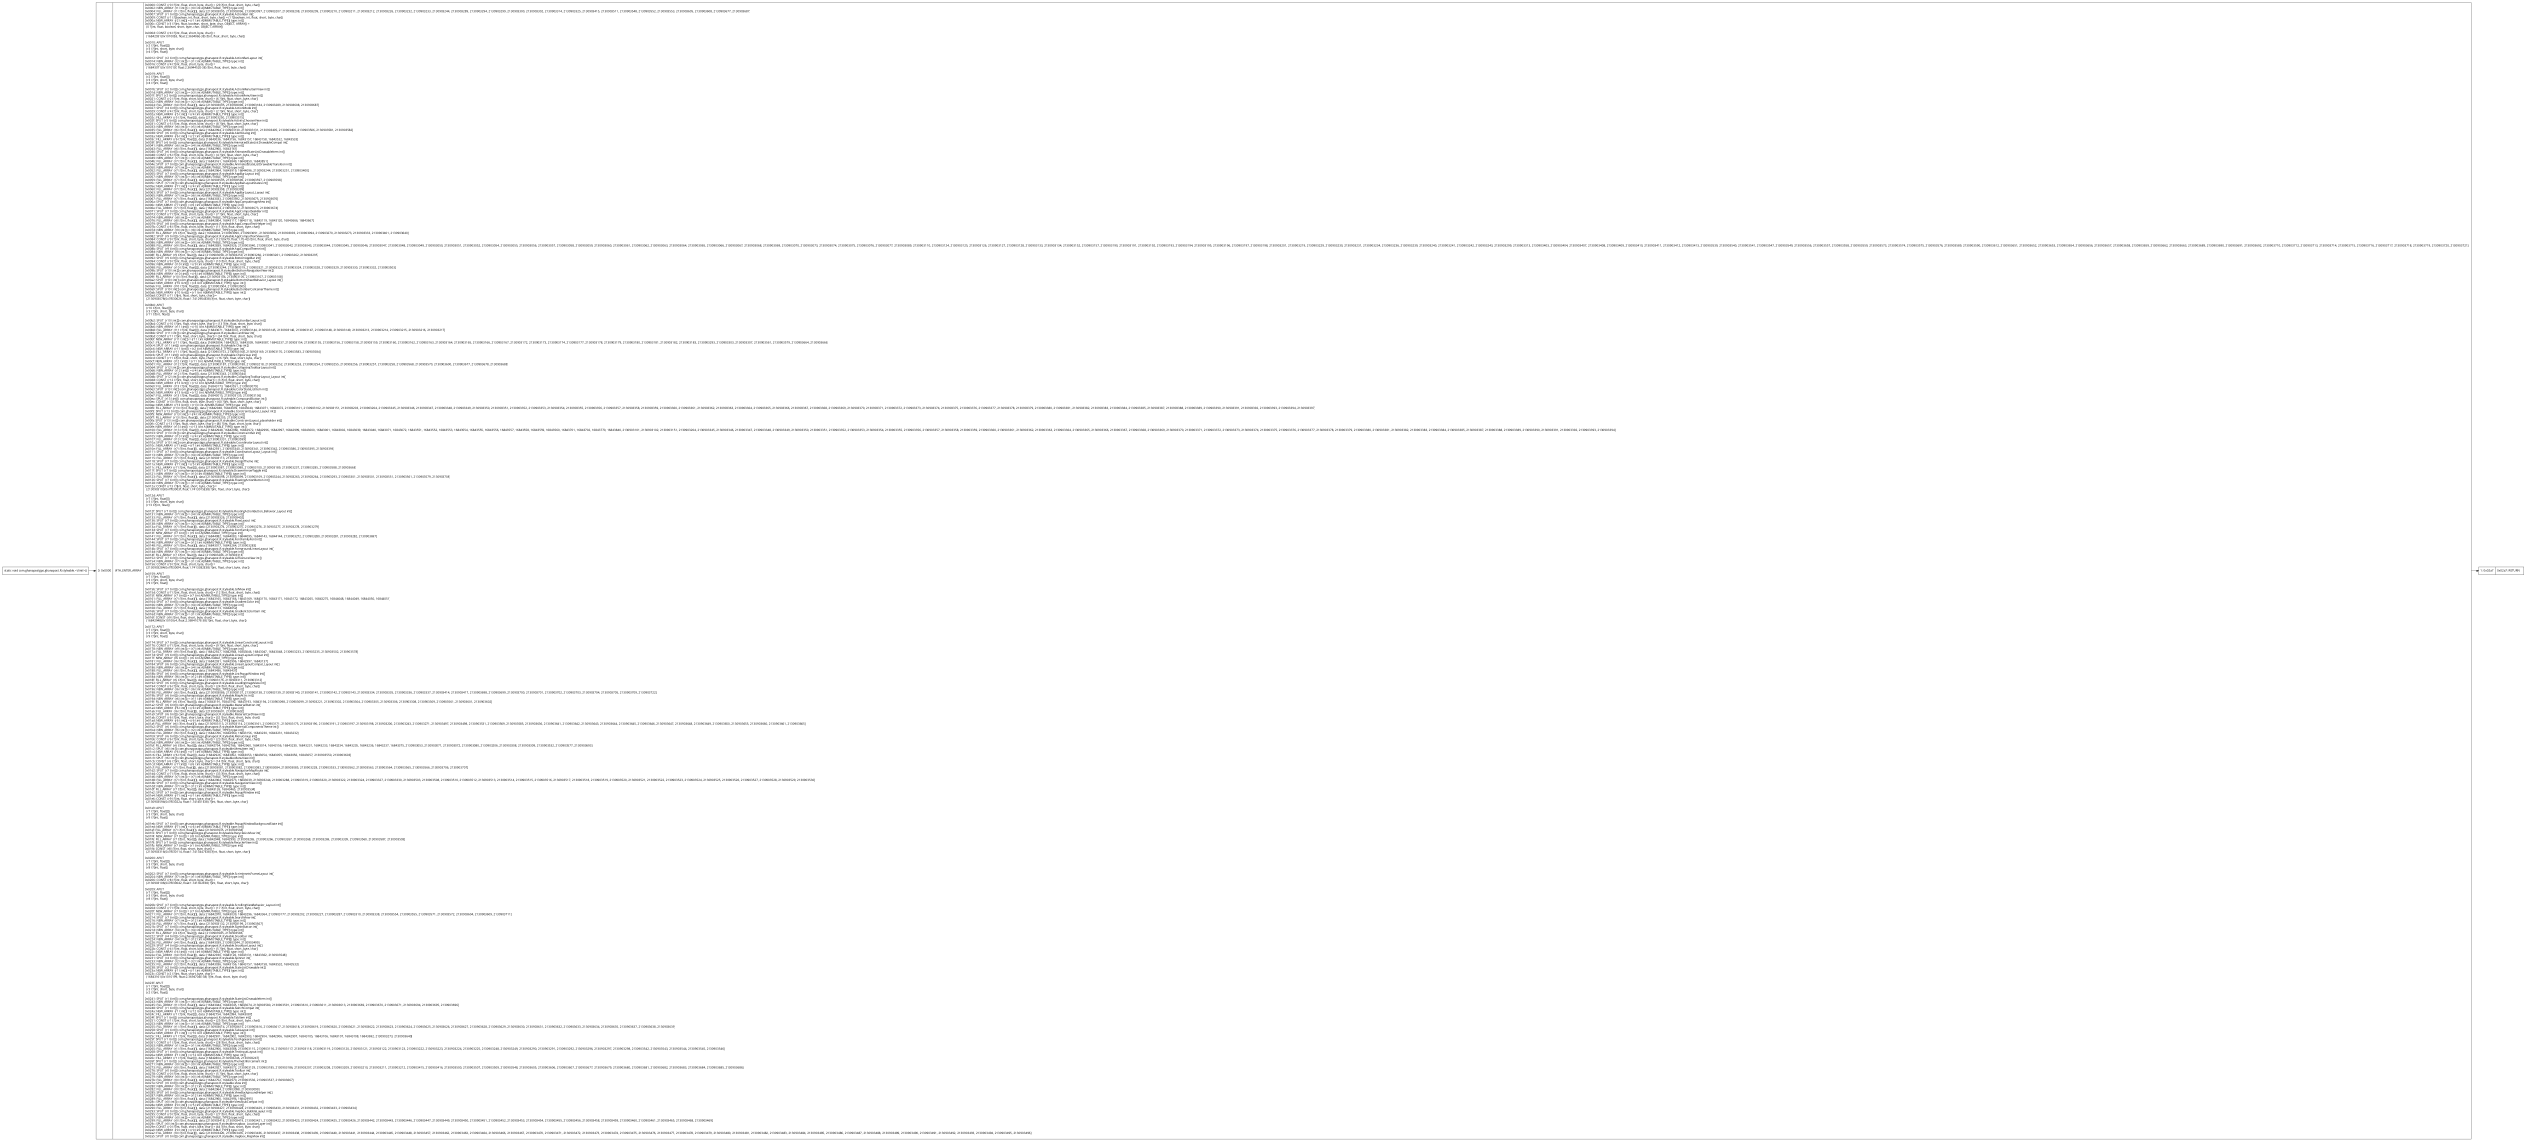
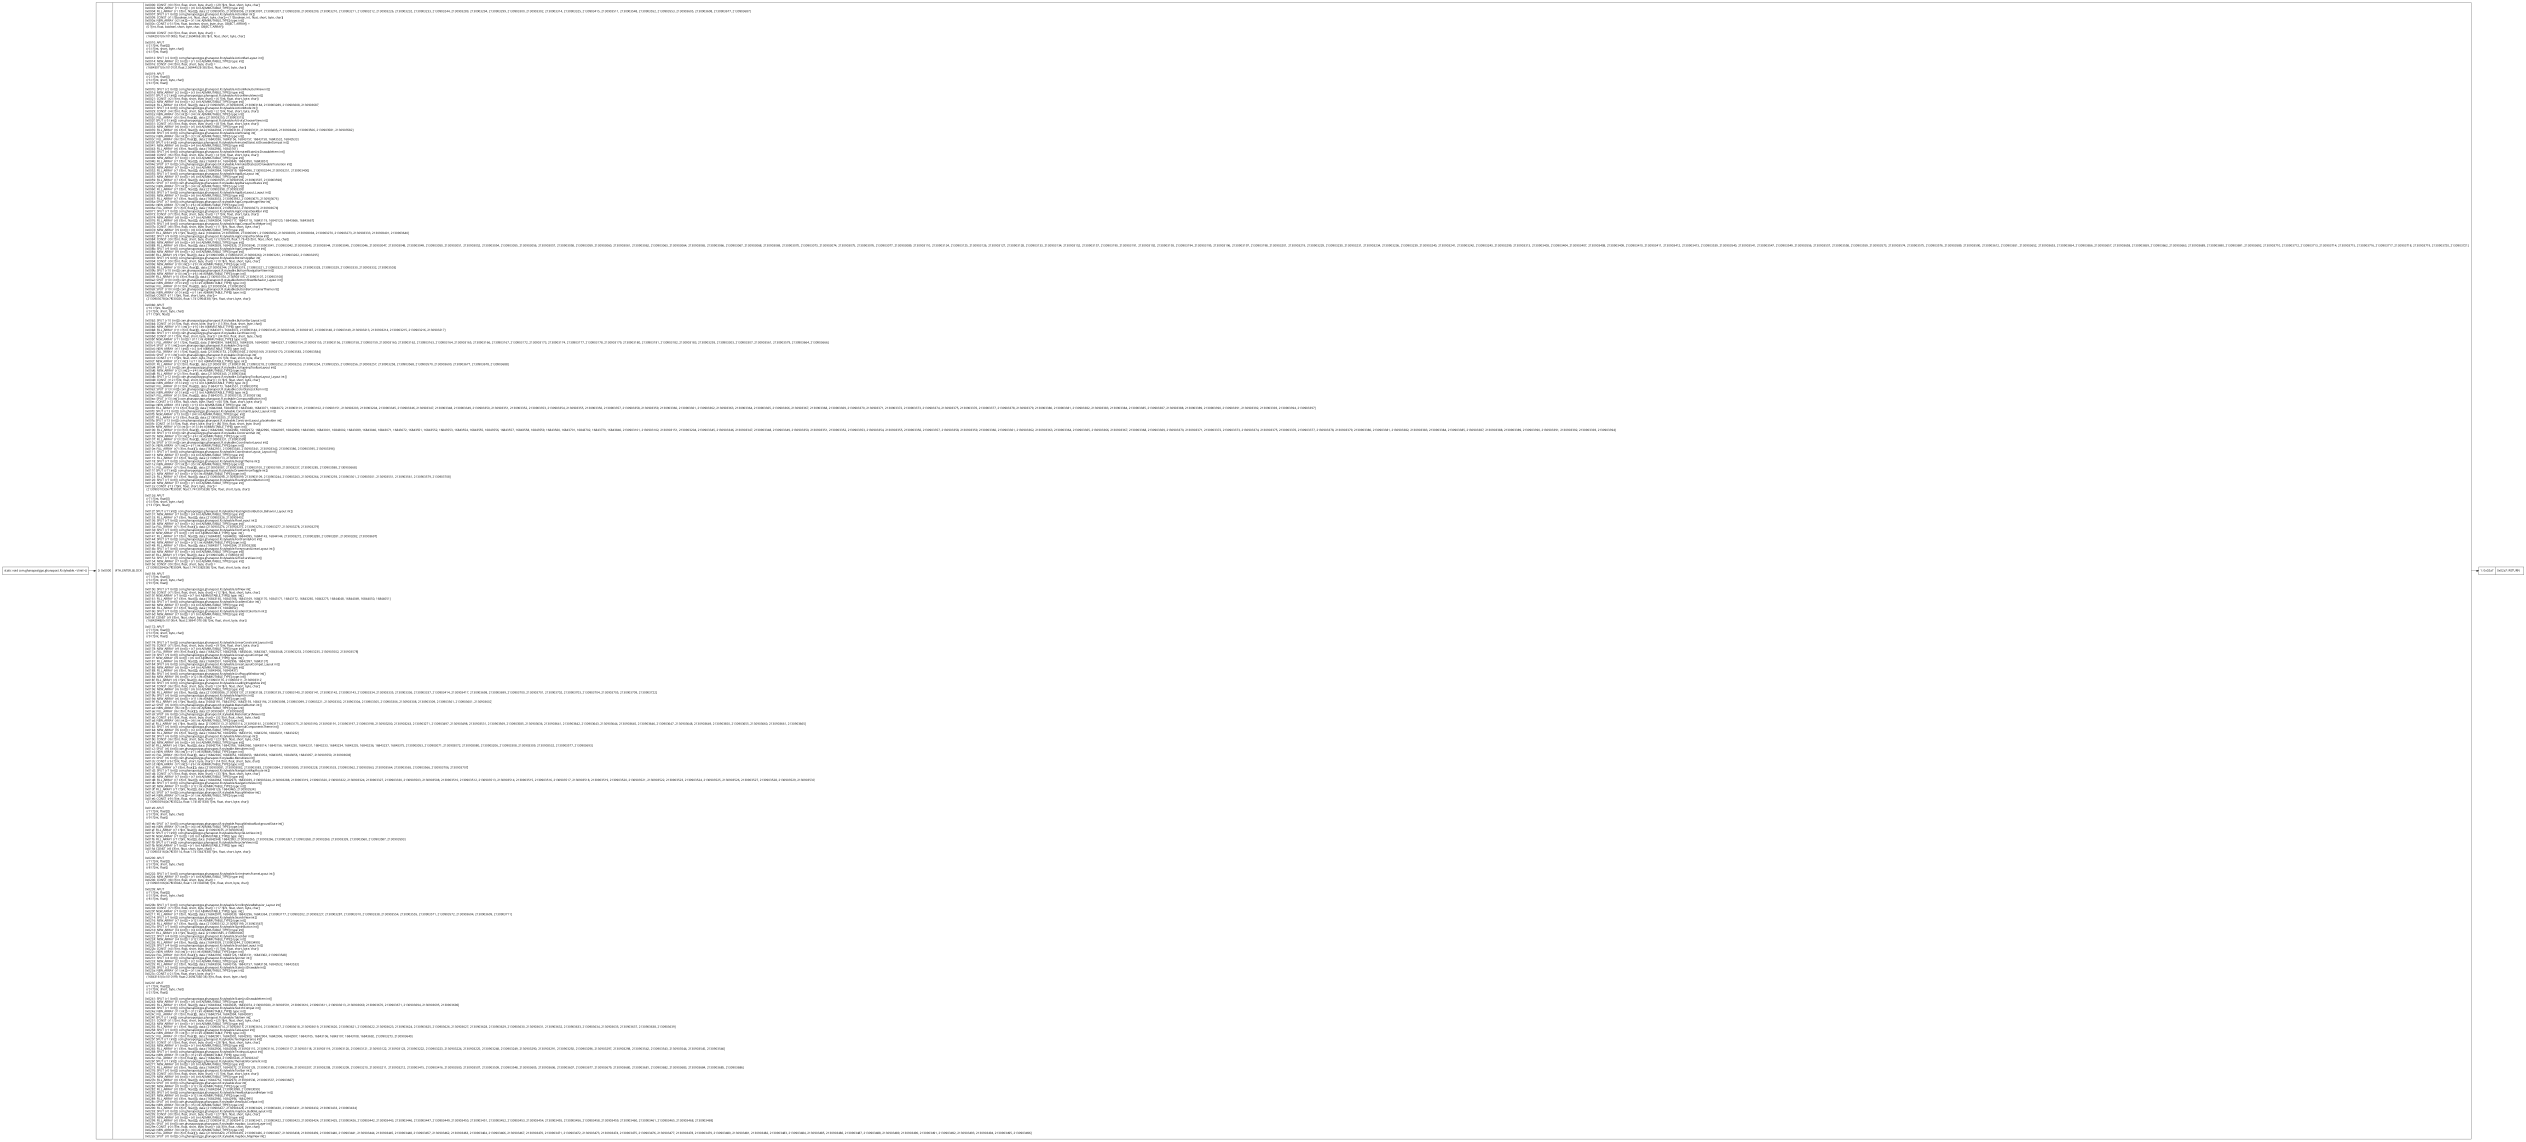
(128, 571) -> (128, 571)
